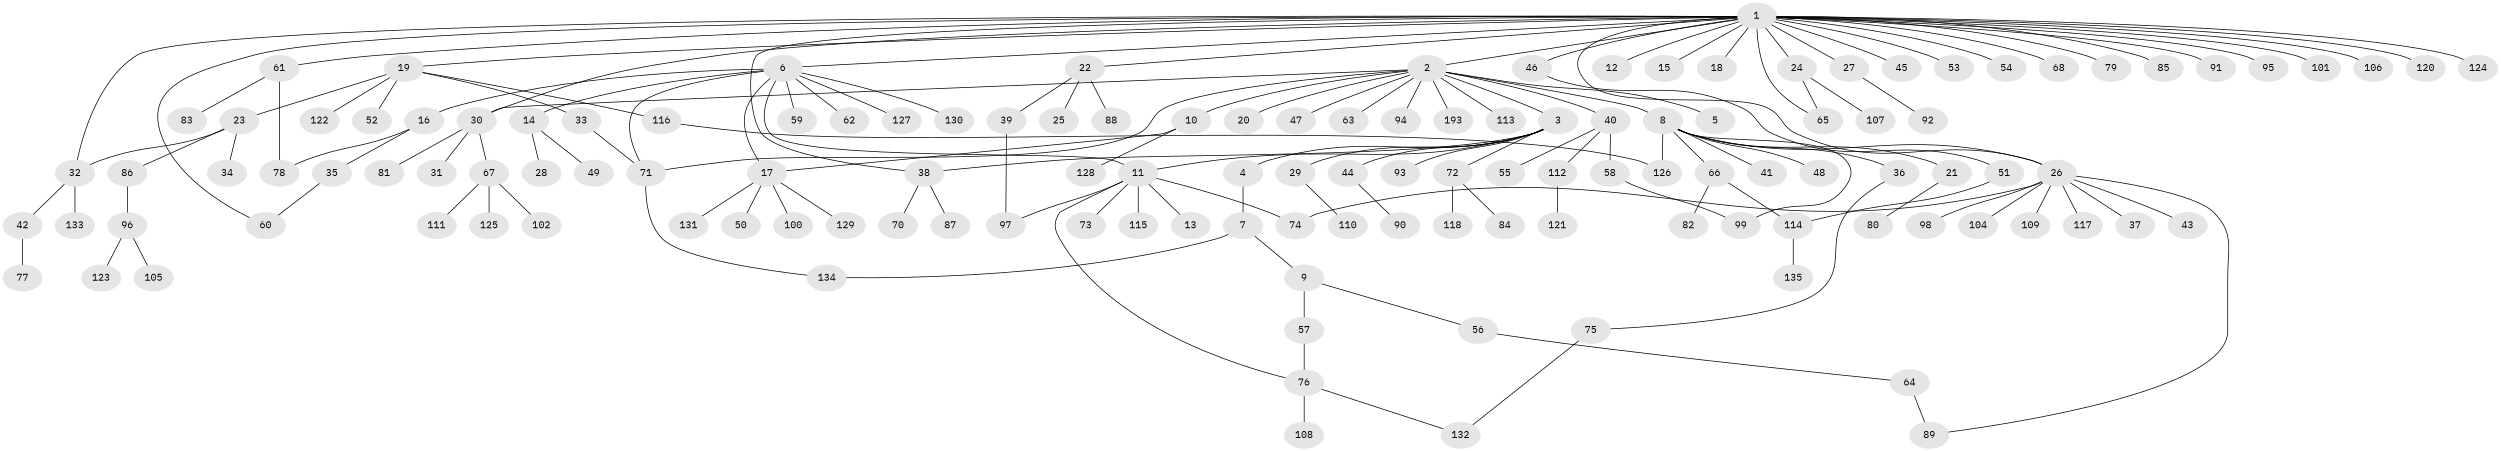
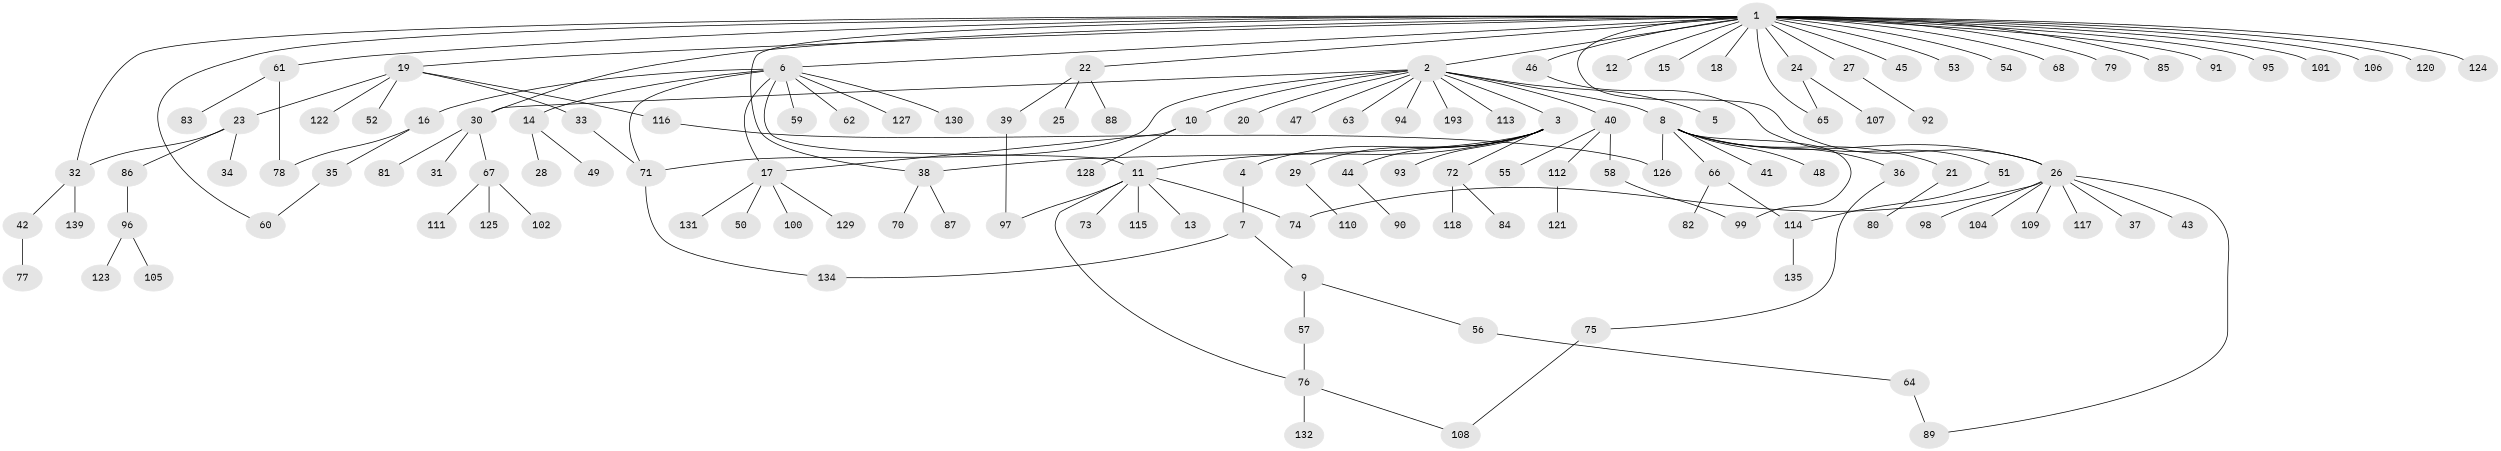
(75, 226) -> (75, 226)
(1526, 383) -> (1526, 383)
